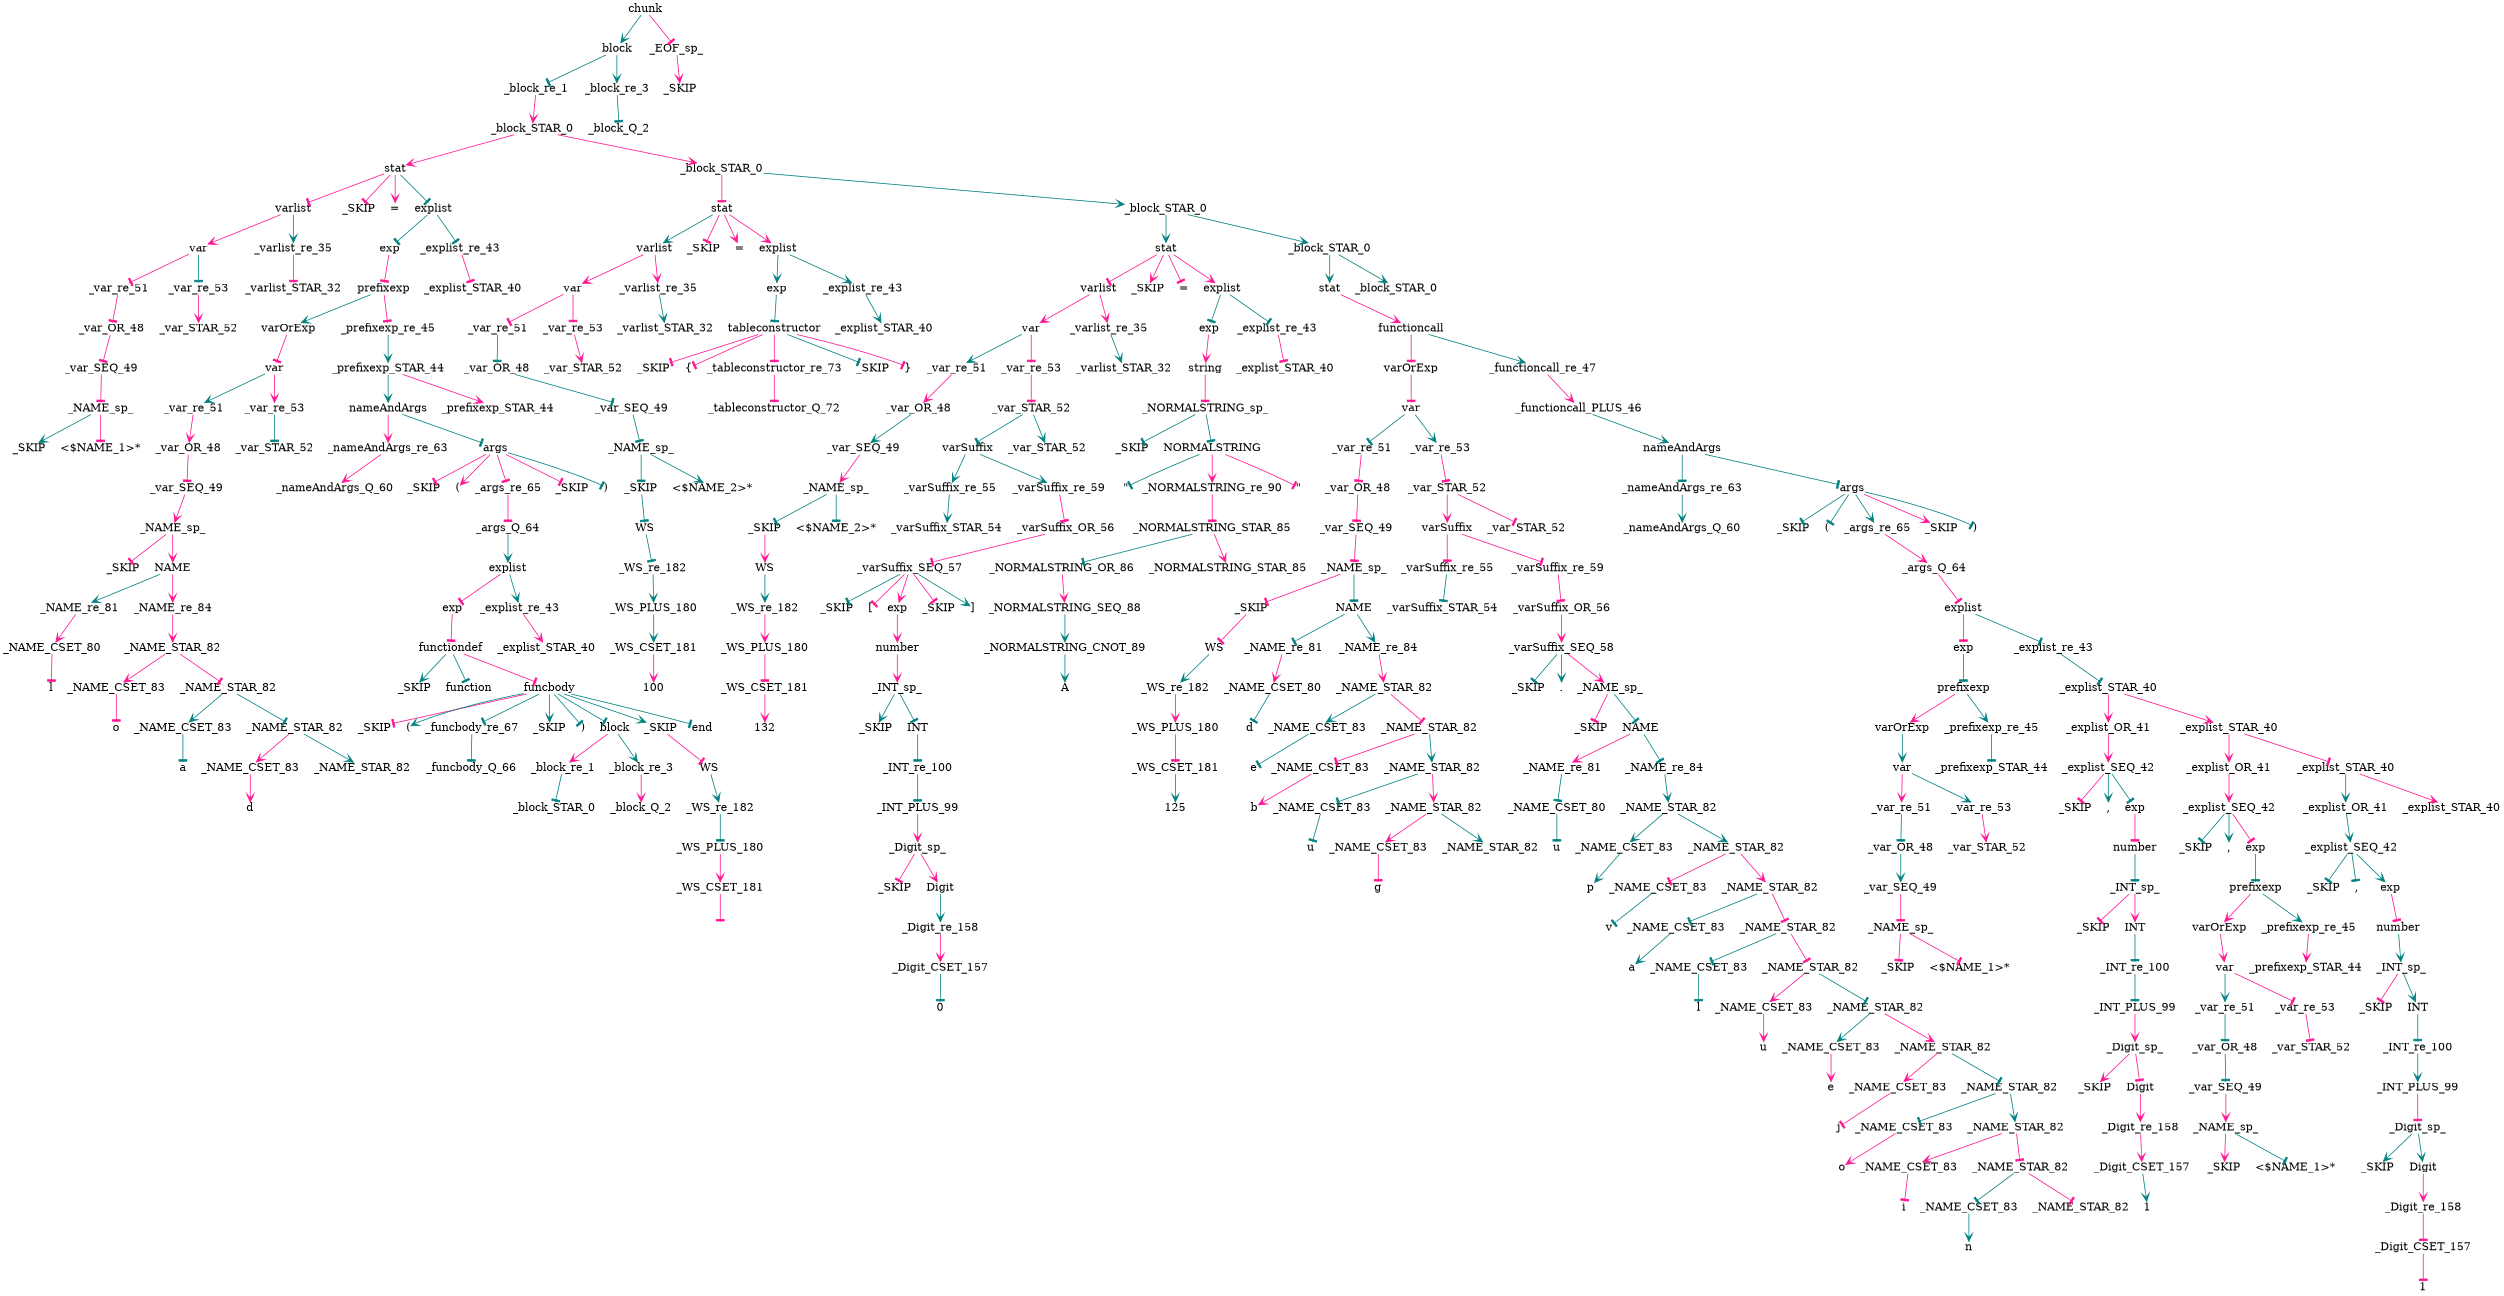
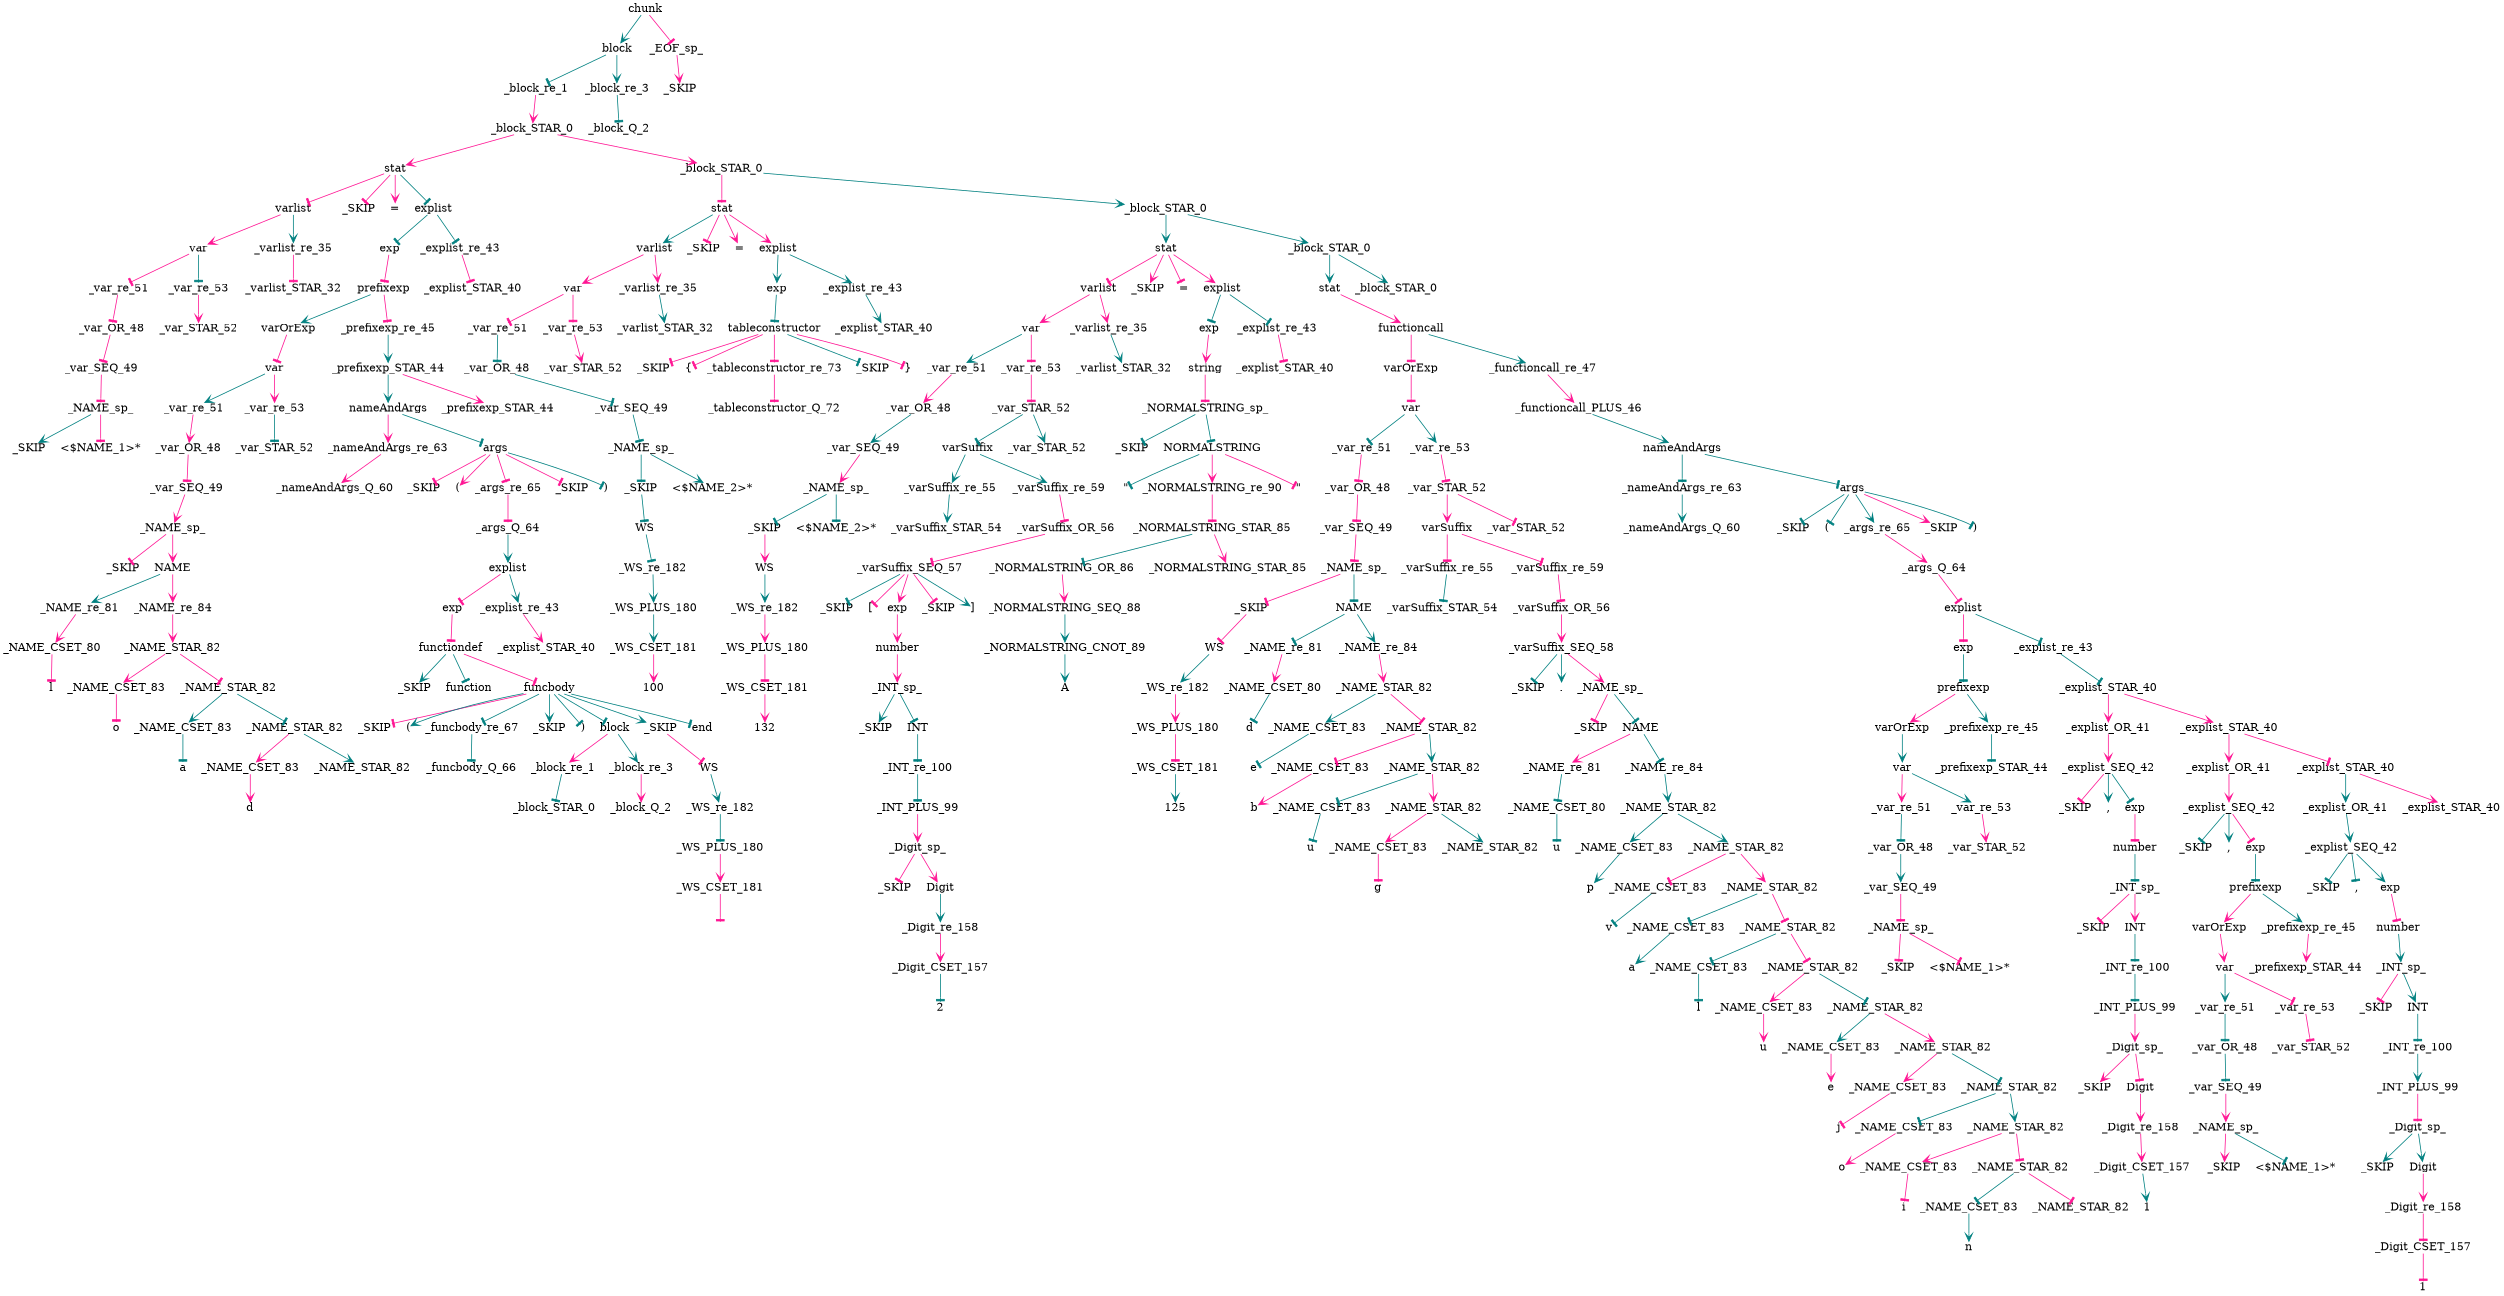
(940, 1008) -> (940, 1008)
